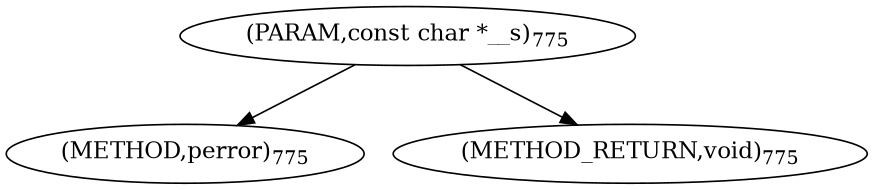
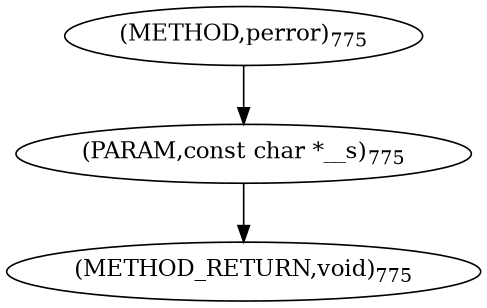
(304, 91) -> (244, 87)
